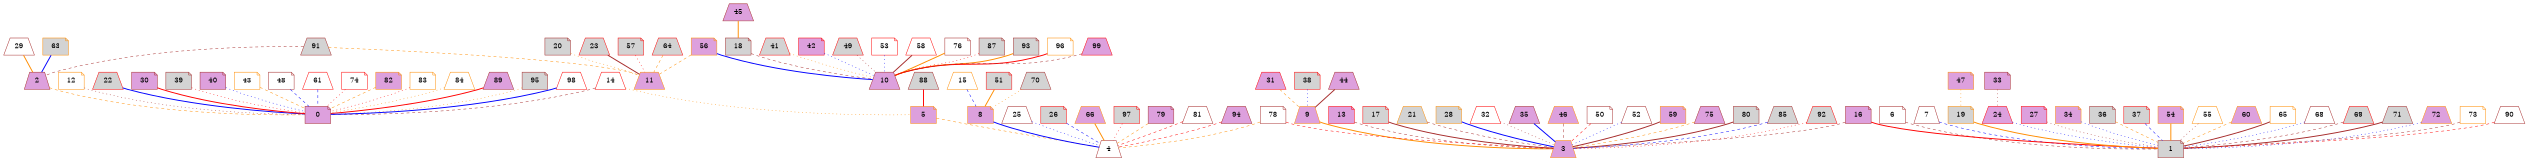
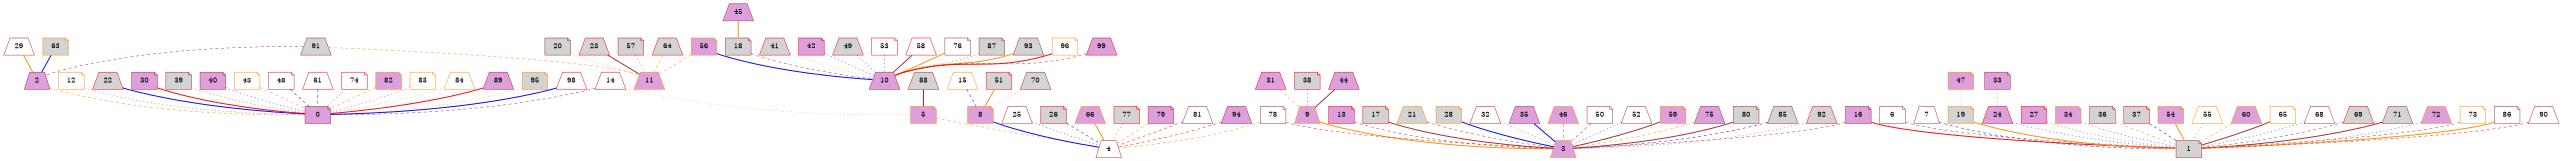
(1026, 47) -> (1028, 47)
(866, 64) -> (866, 64)
(535, 81) -> (535, 81)
(1127, 115) -> (1127, 115)
none -> (2507, 115)
